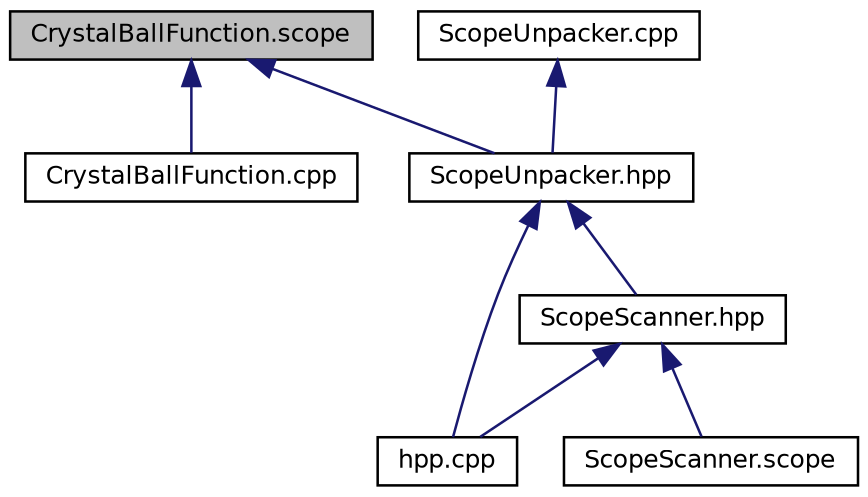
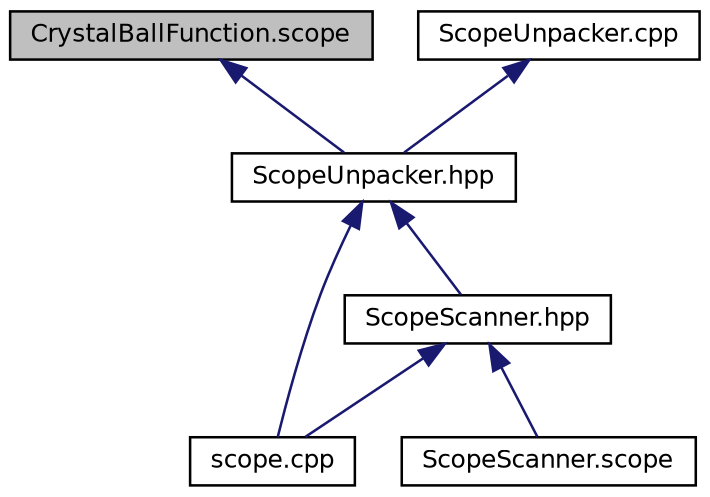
(191, 177) -> none
(447, 461) -> (272, 461)
